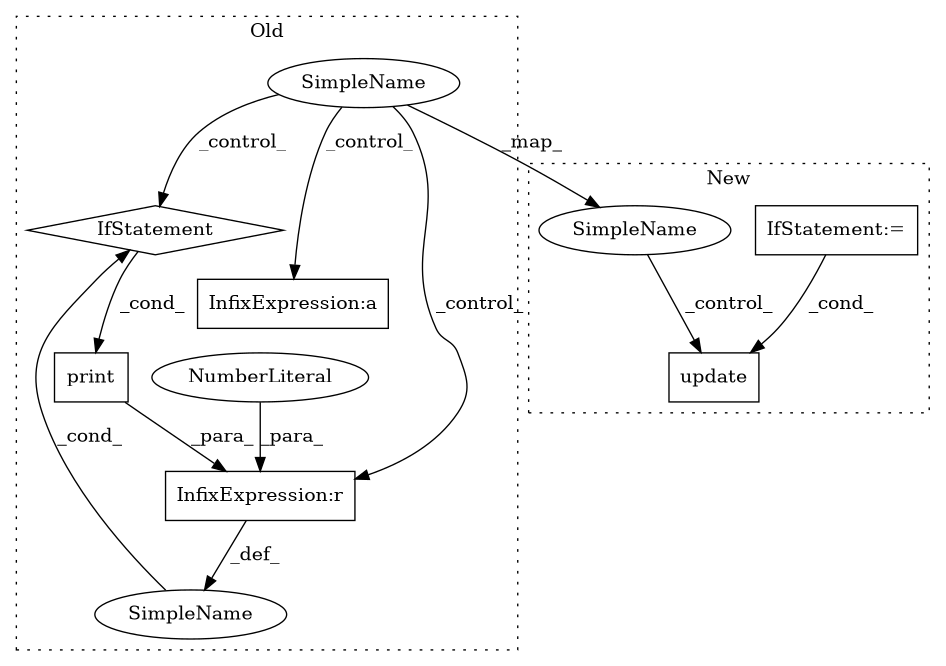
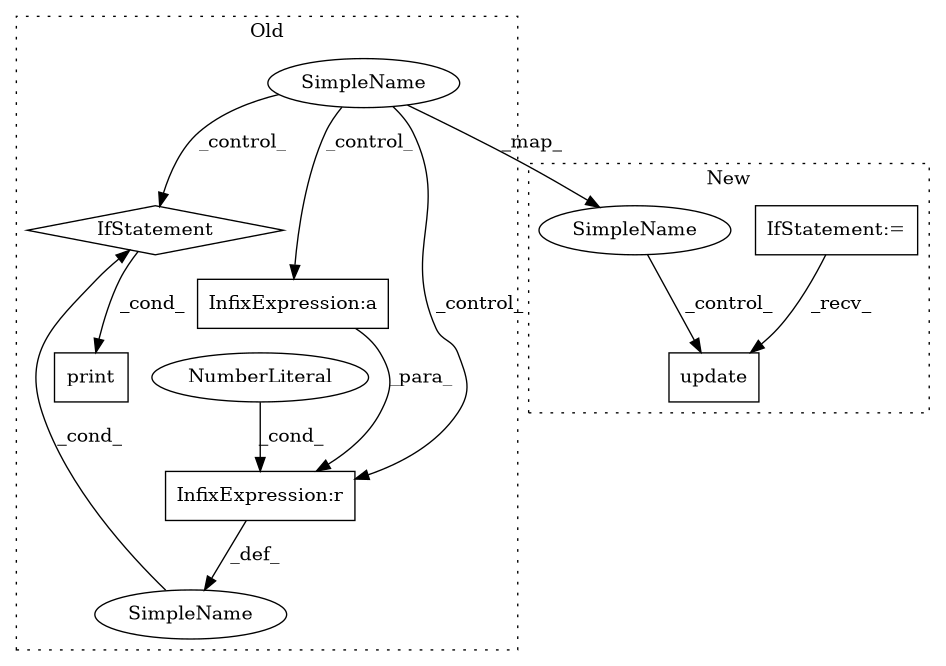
(841, 304) -> (841, 304)
(170, 433) -> (385, 402)
(292, 437) -> (292, 437)
